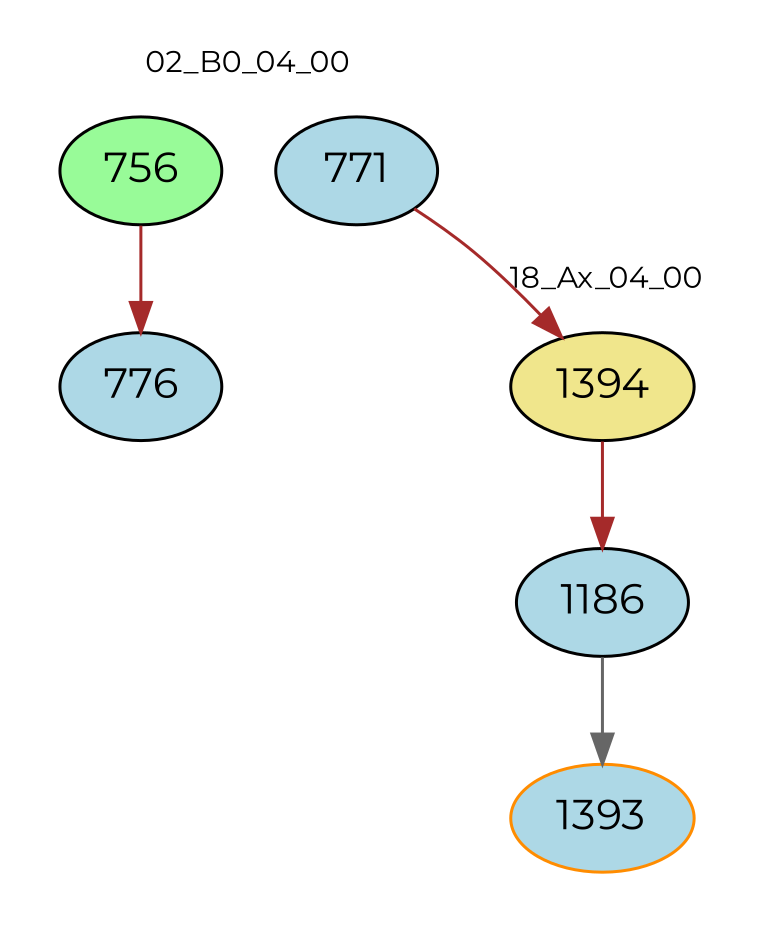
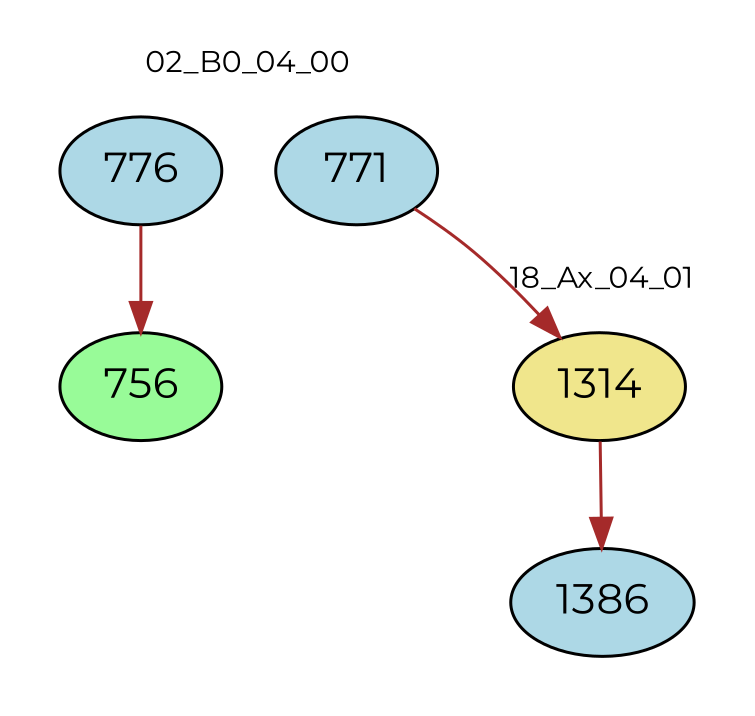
(141, 264) -> (141, 264)
(607, 280) -> (602, 280)
(602, 387) -> (599, 387)
(602, 602) -> (602, 602)
(602, 818) -> none
